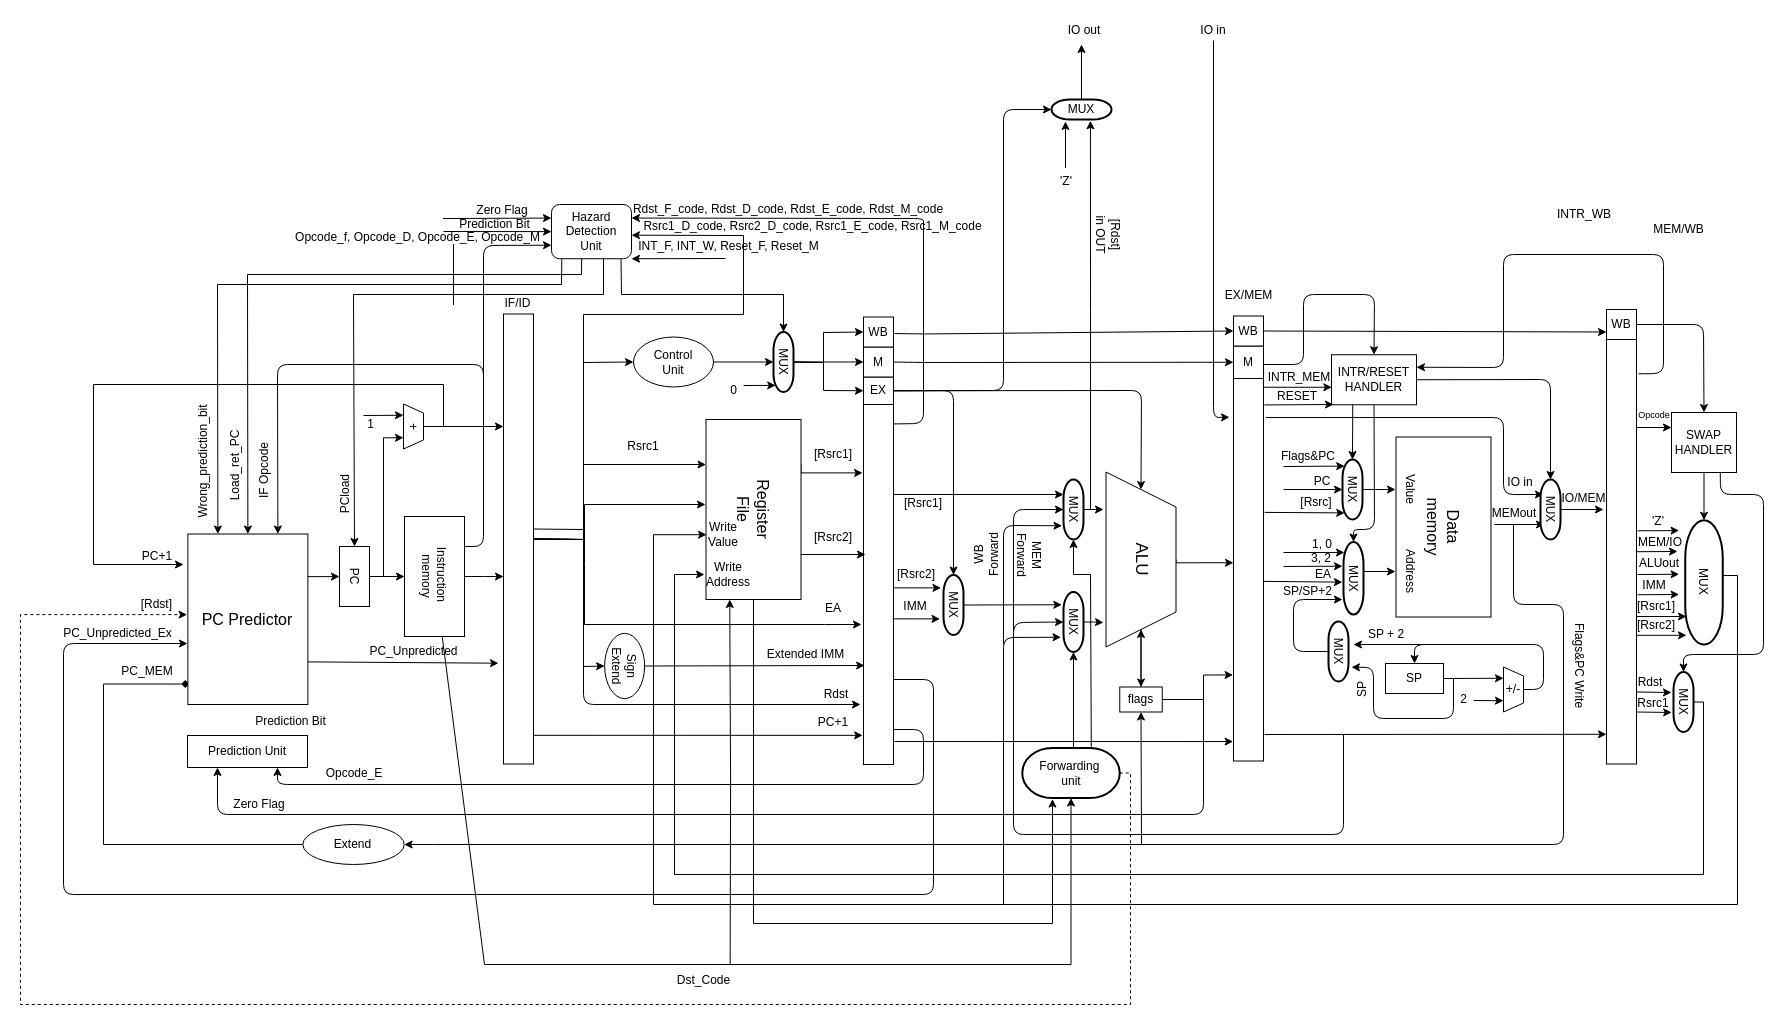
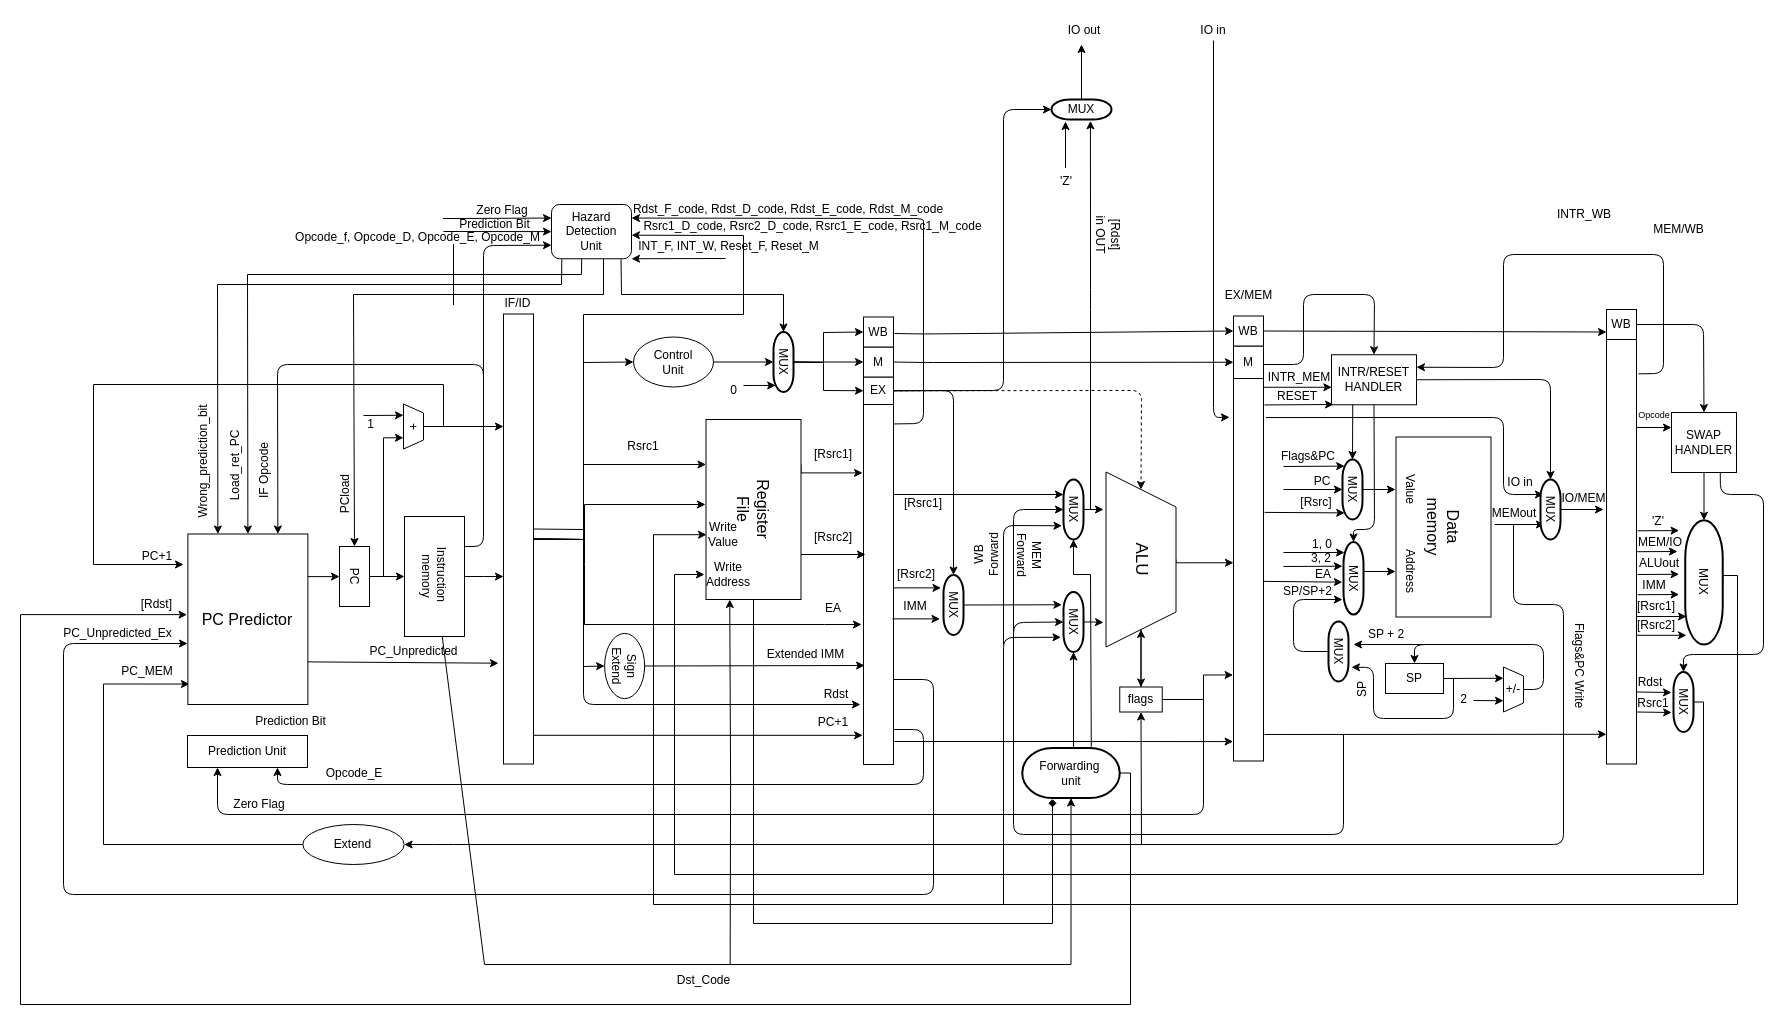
(1112, 391) -> (1112, 391)
(180, 684) -> (181, 684)
(1052, 807) -> (1052, 808)
(422, 1005) -> (422, 1005)
